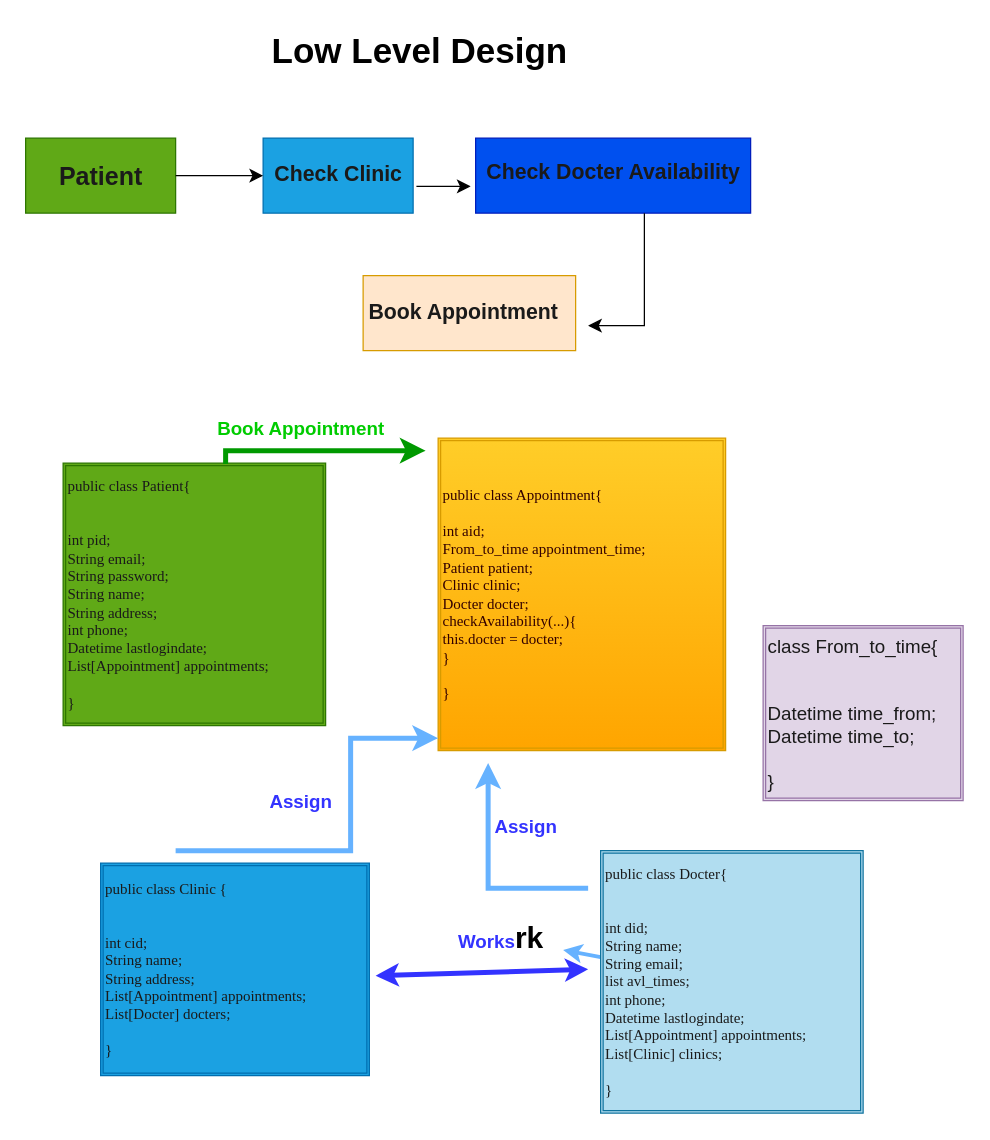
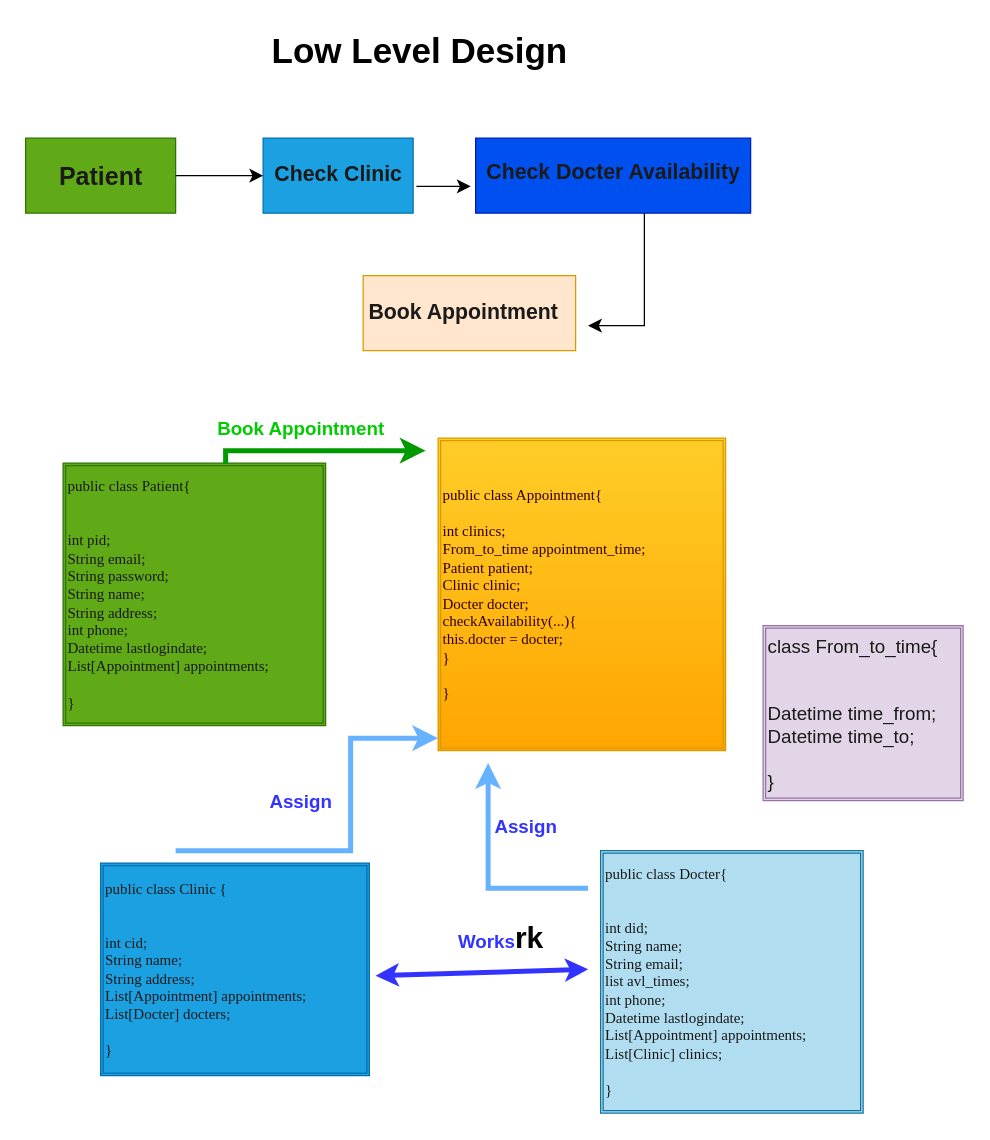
(559, 594) -> (559, 594)
(589, 955) -> none
